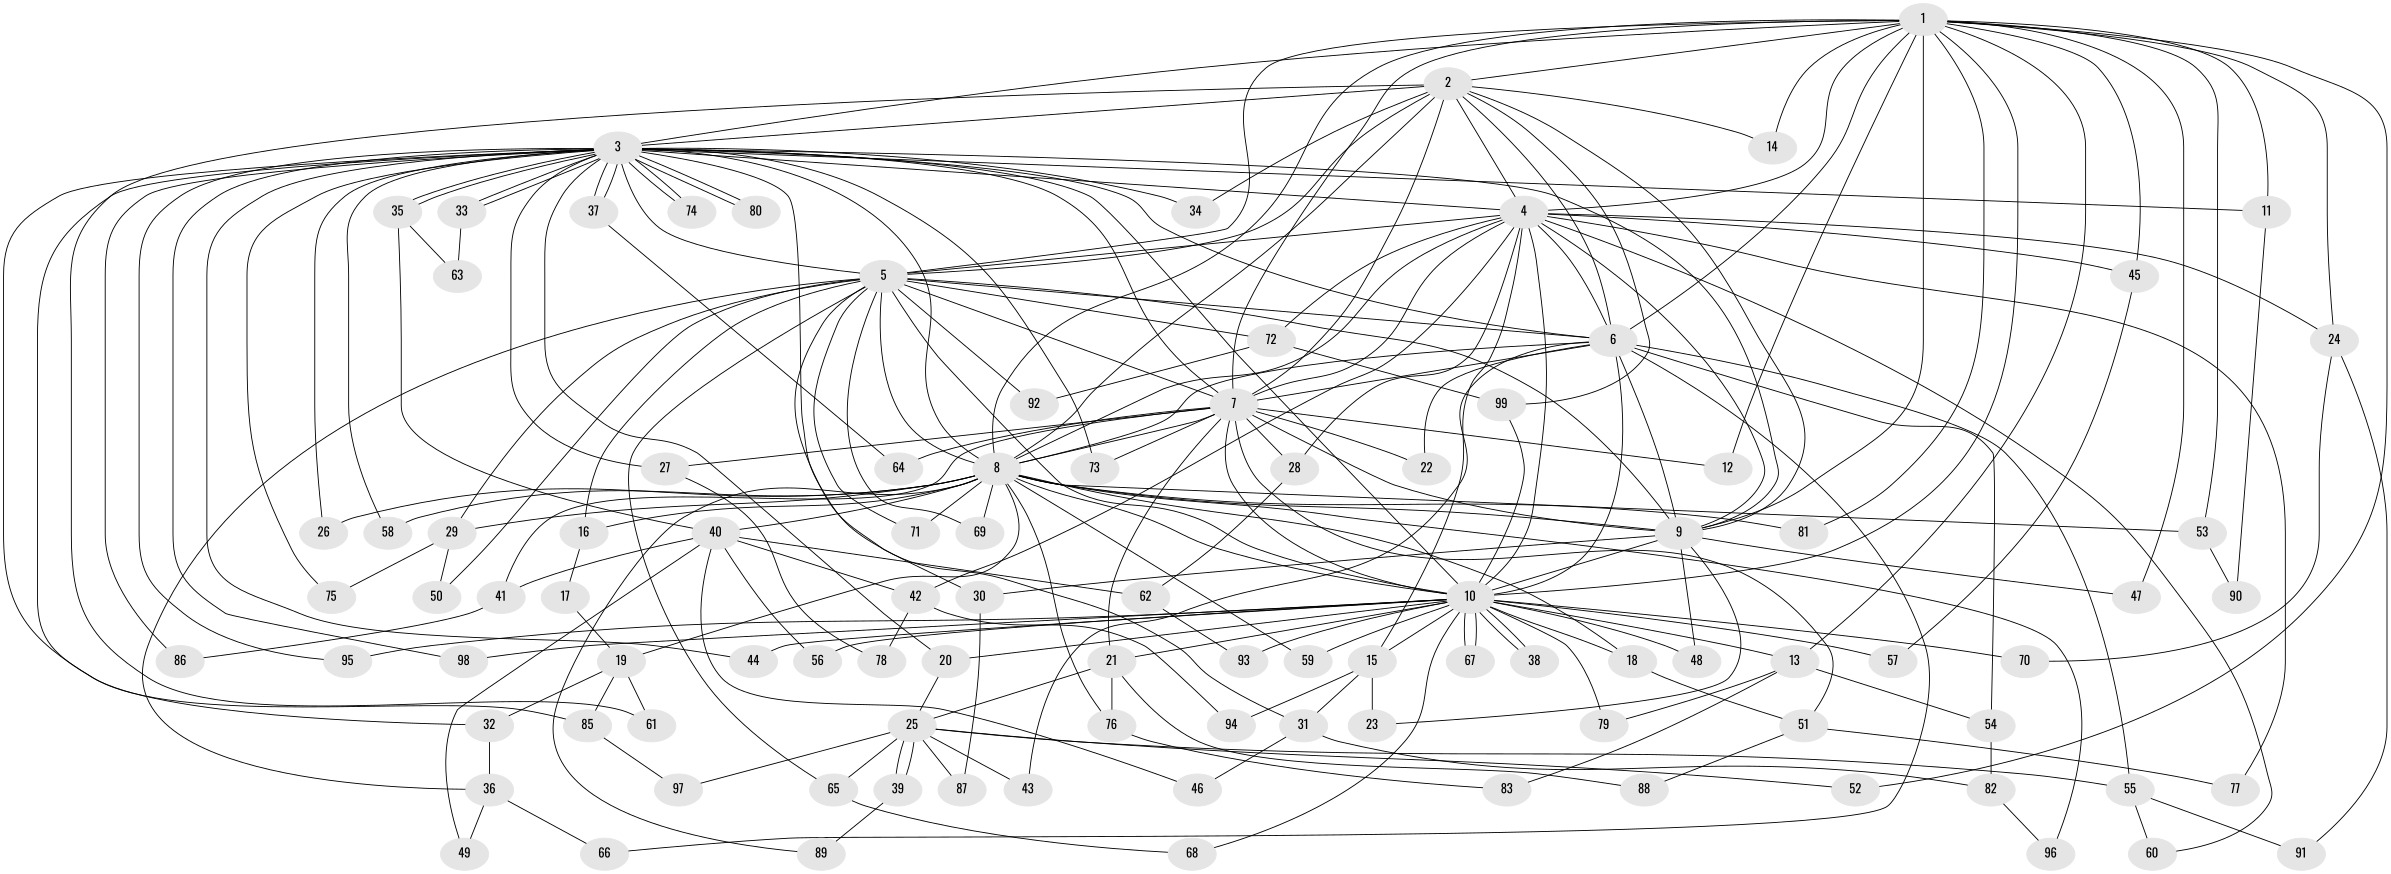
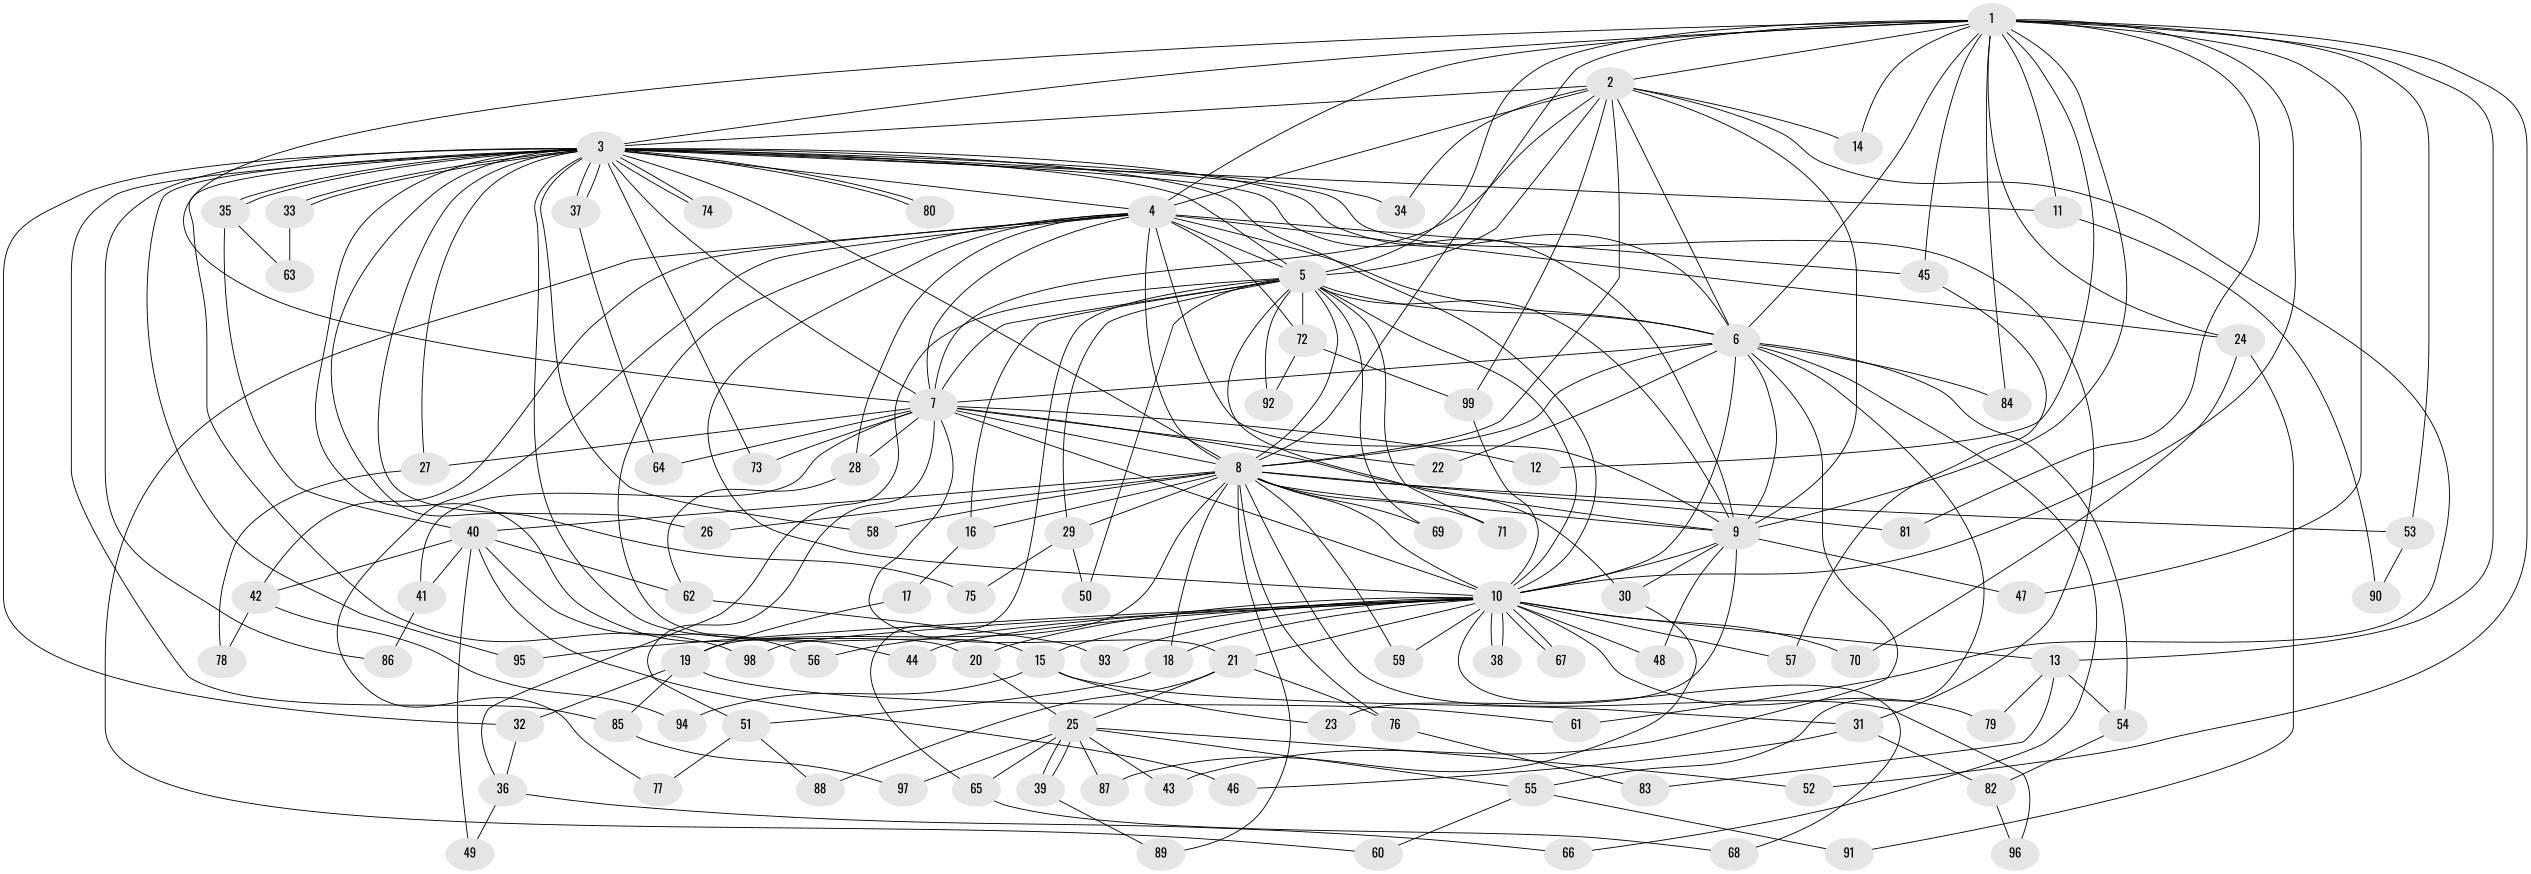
none -> (2007, 405)
